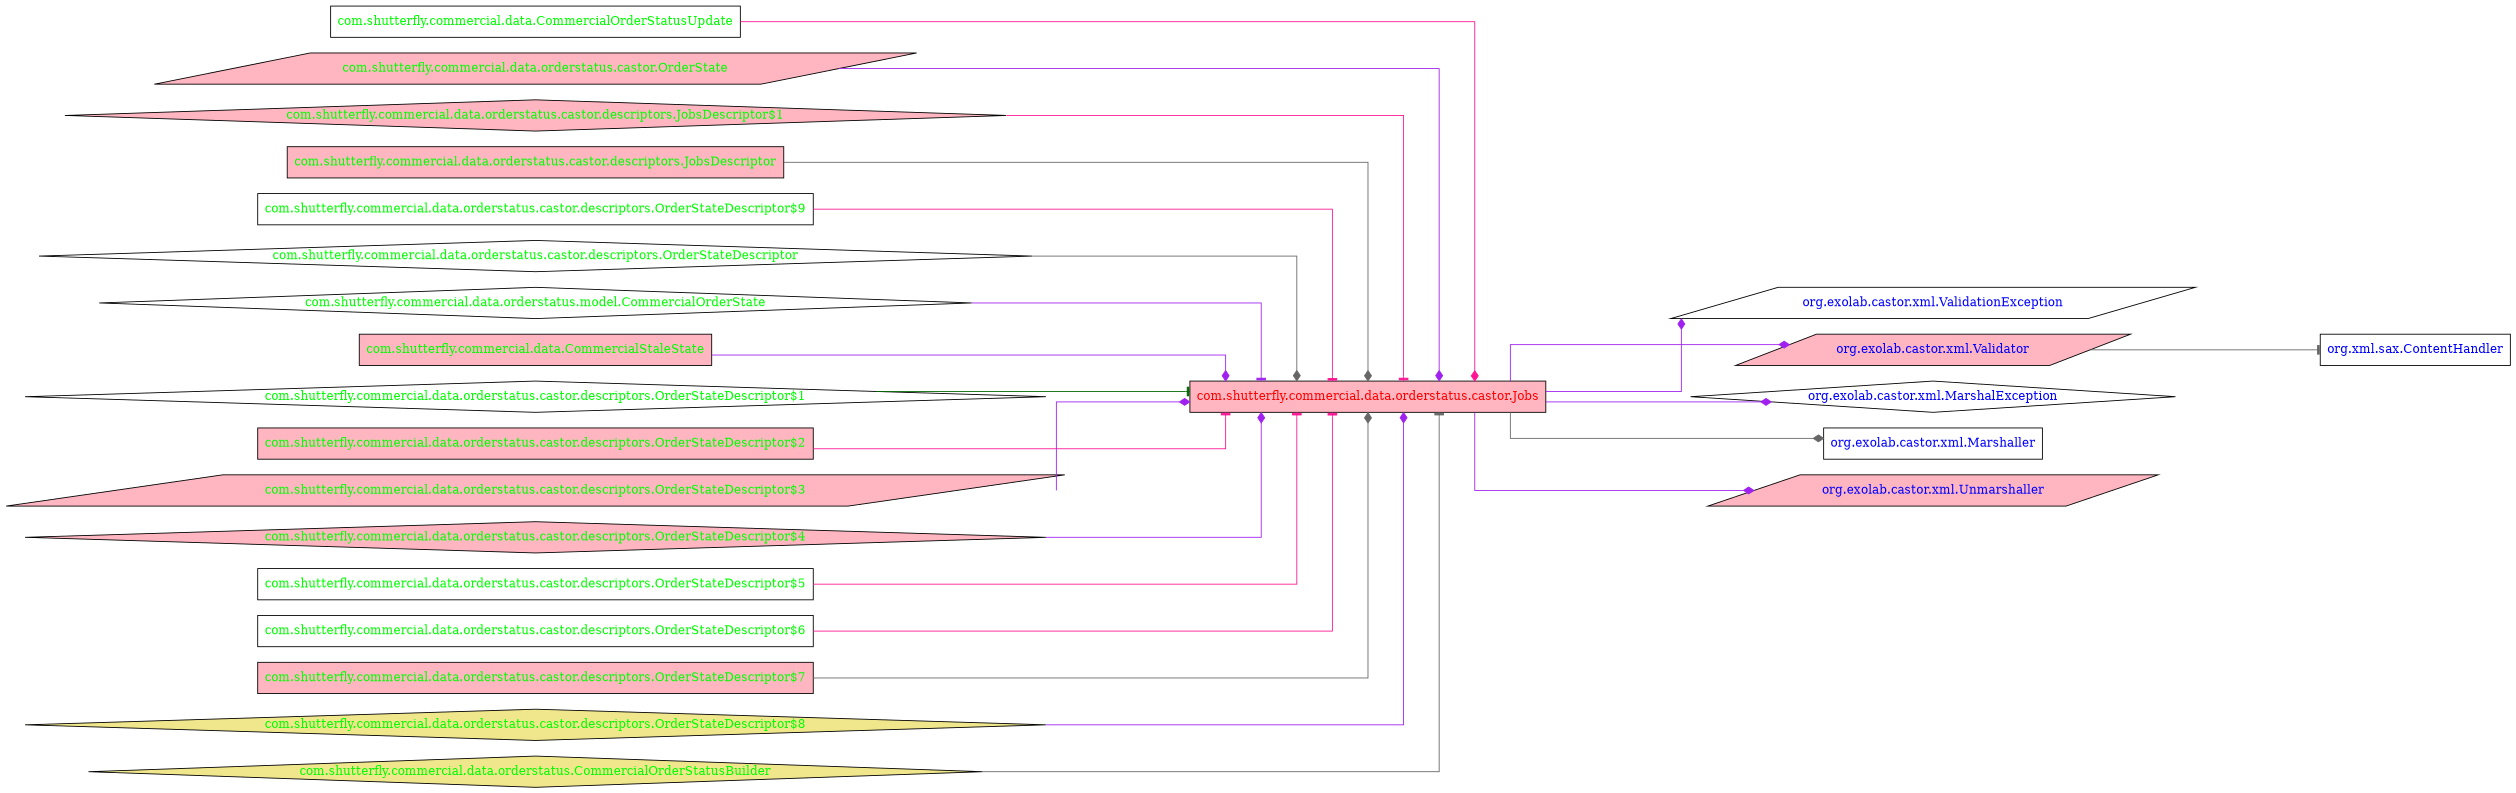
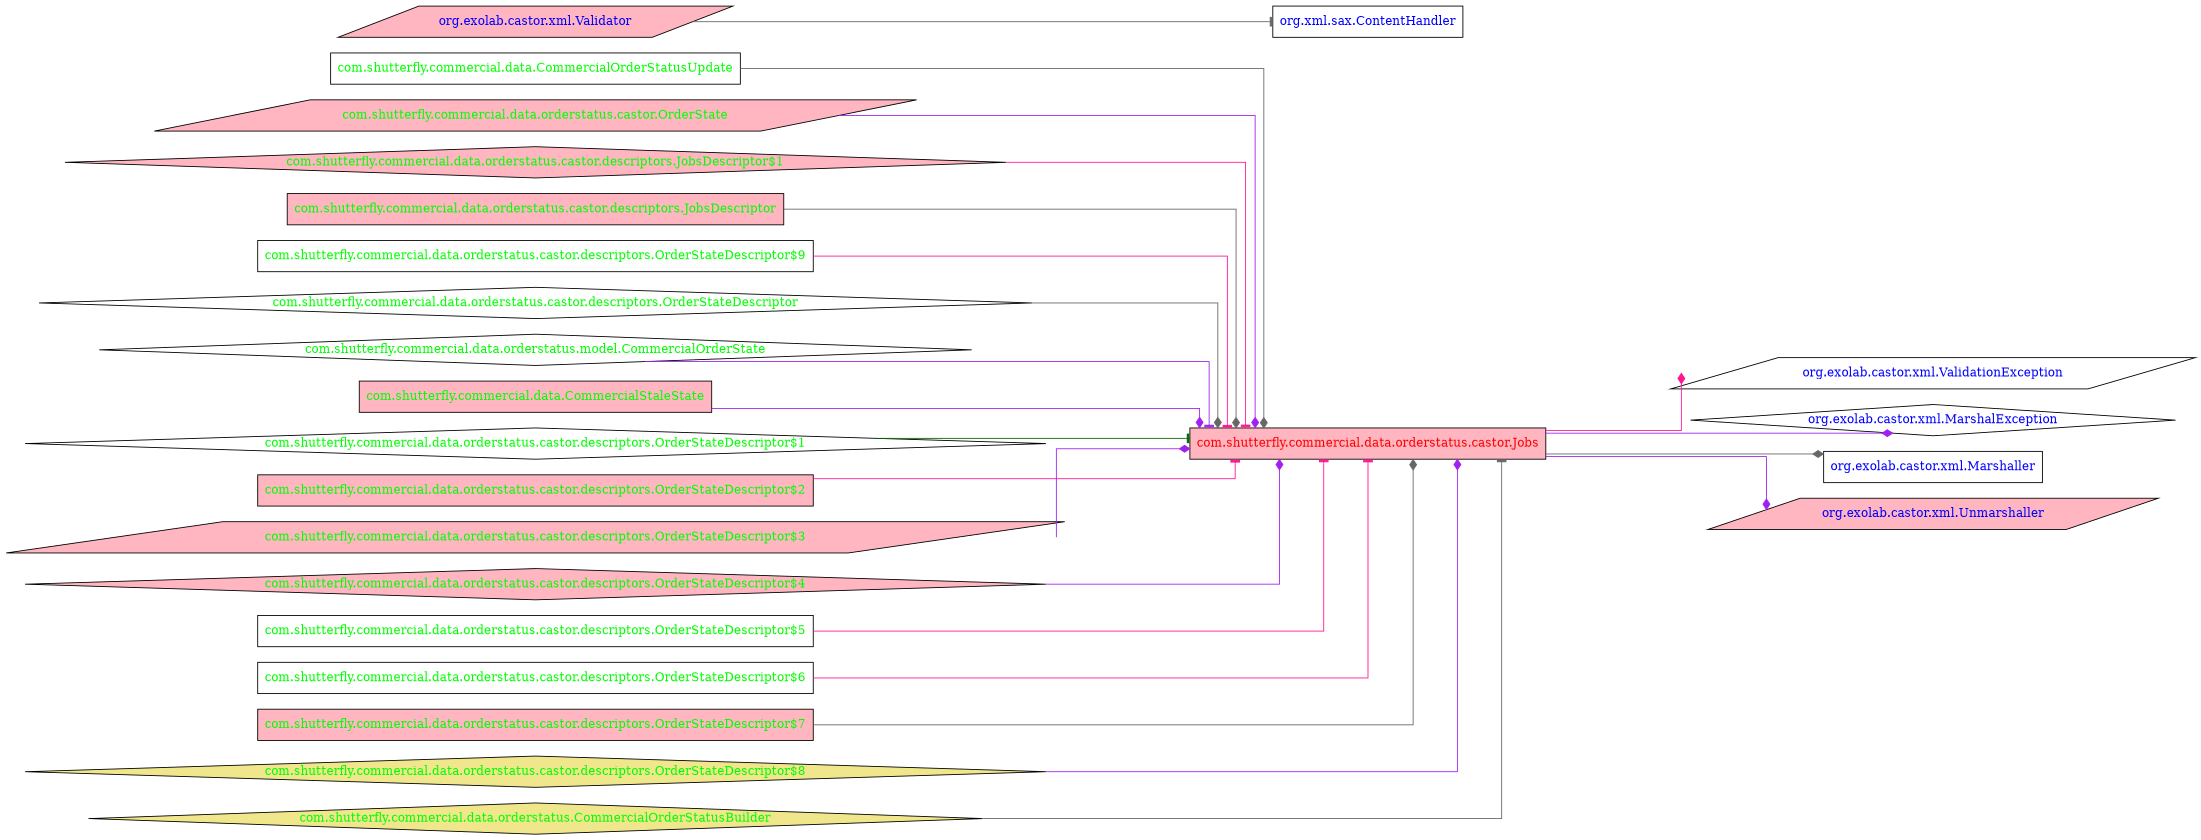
(1282, 22) -> (1177, 69)
(1626, 345) -> none
(1645, 391) -> (1637, 431)
